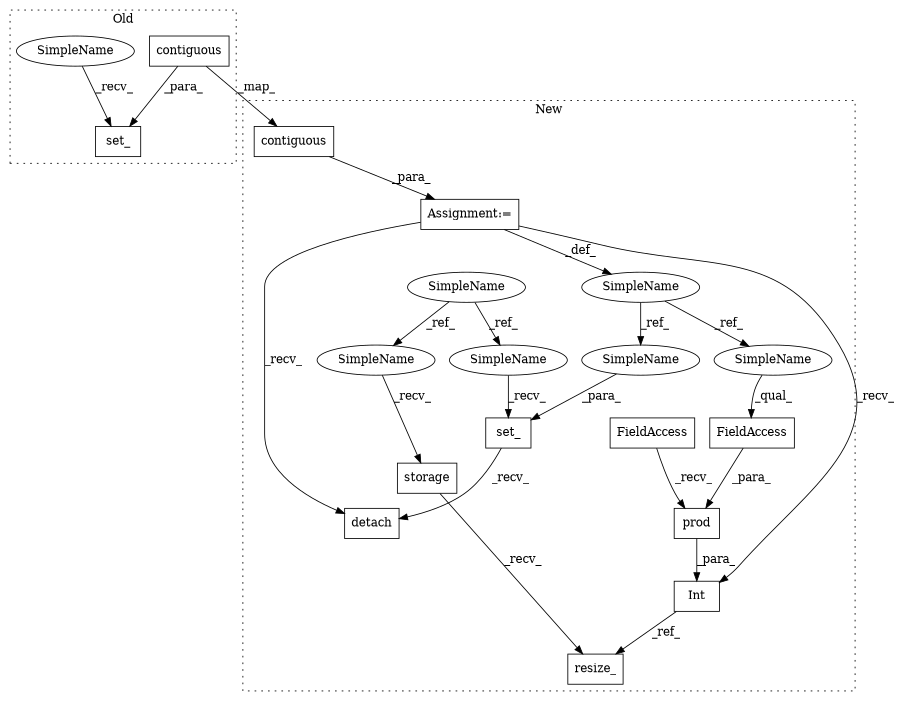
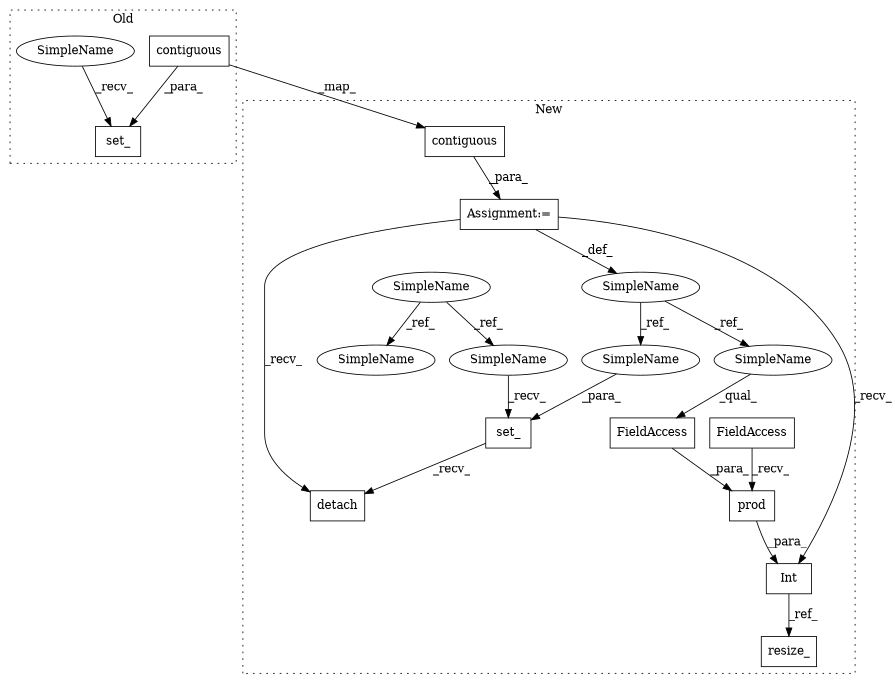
(427, 478) -> none
